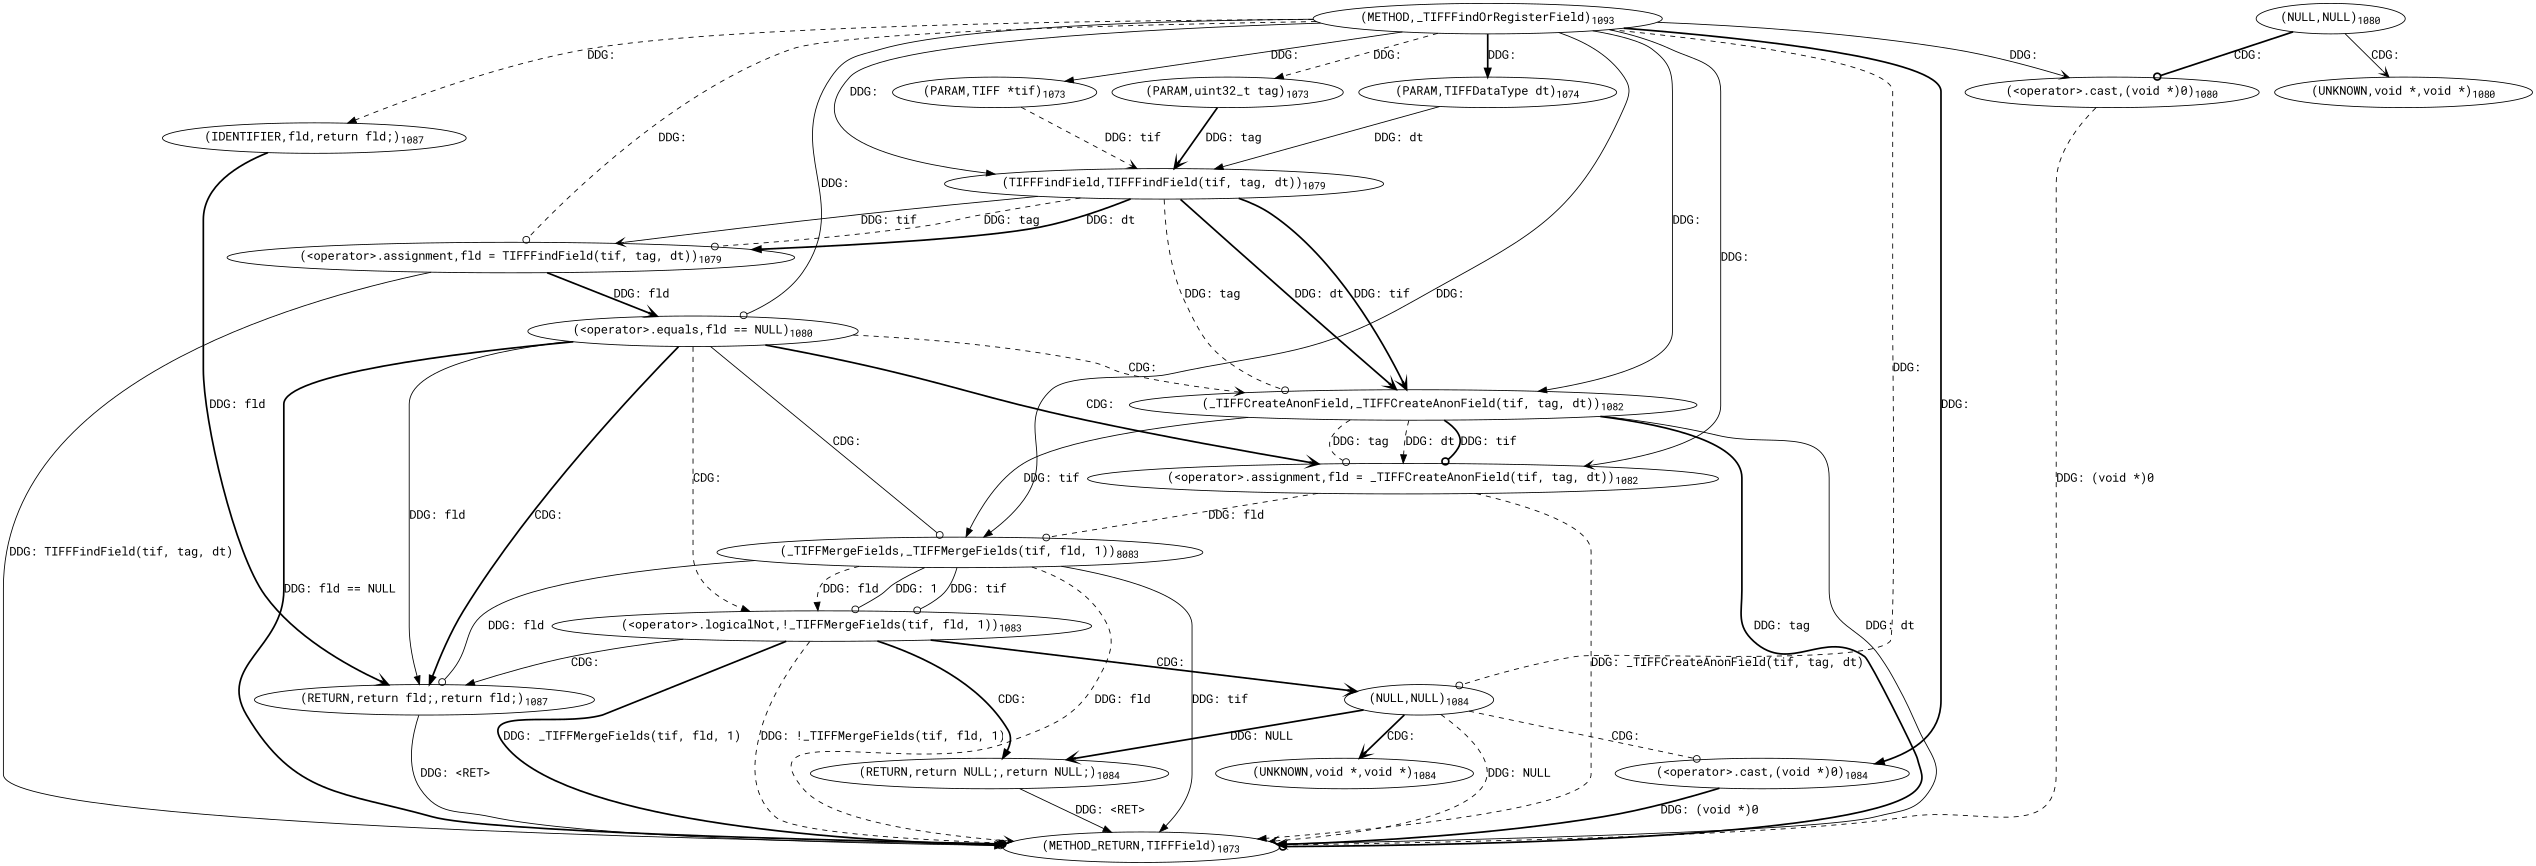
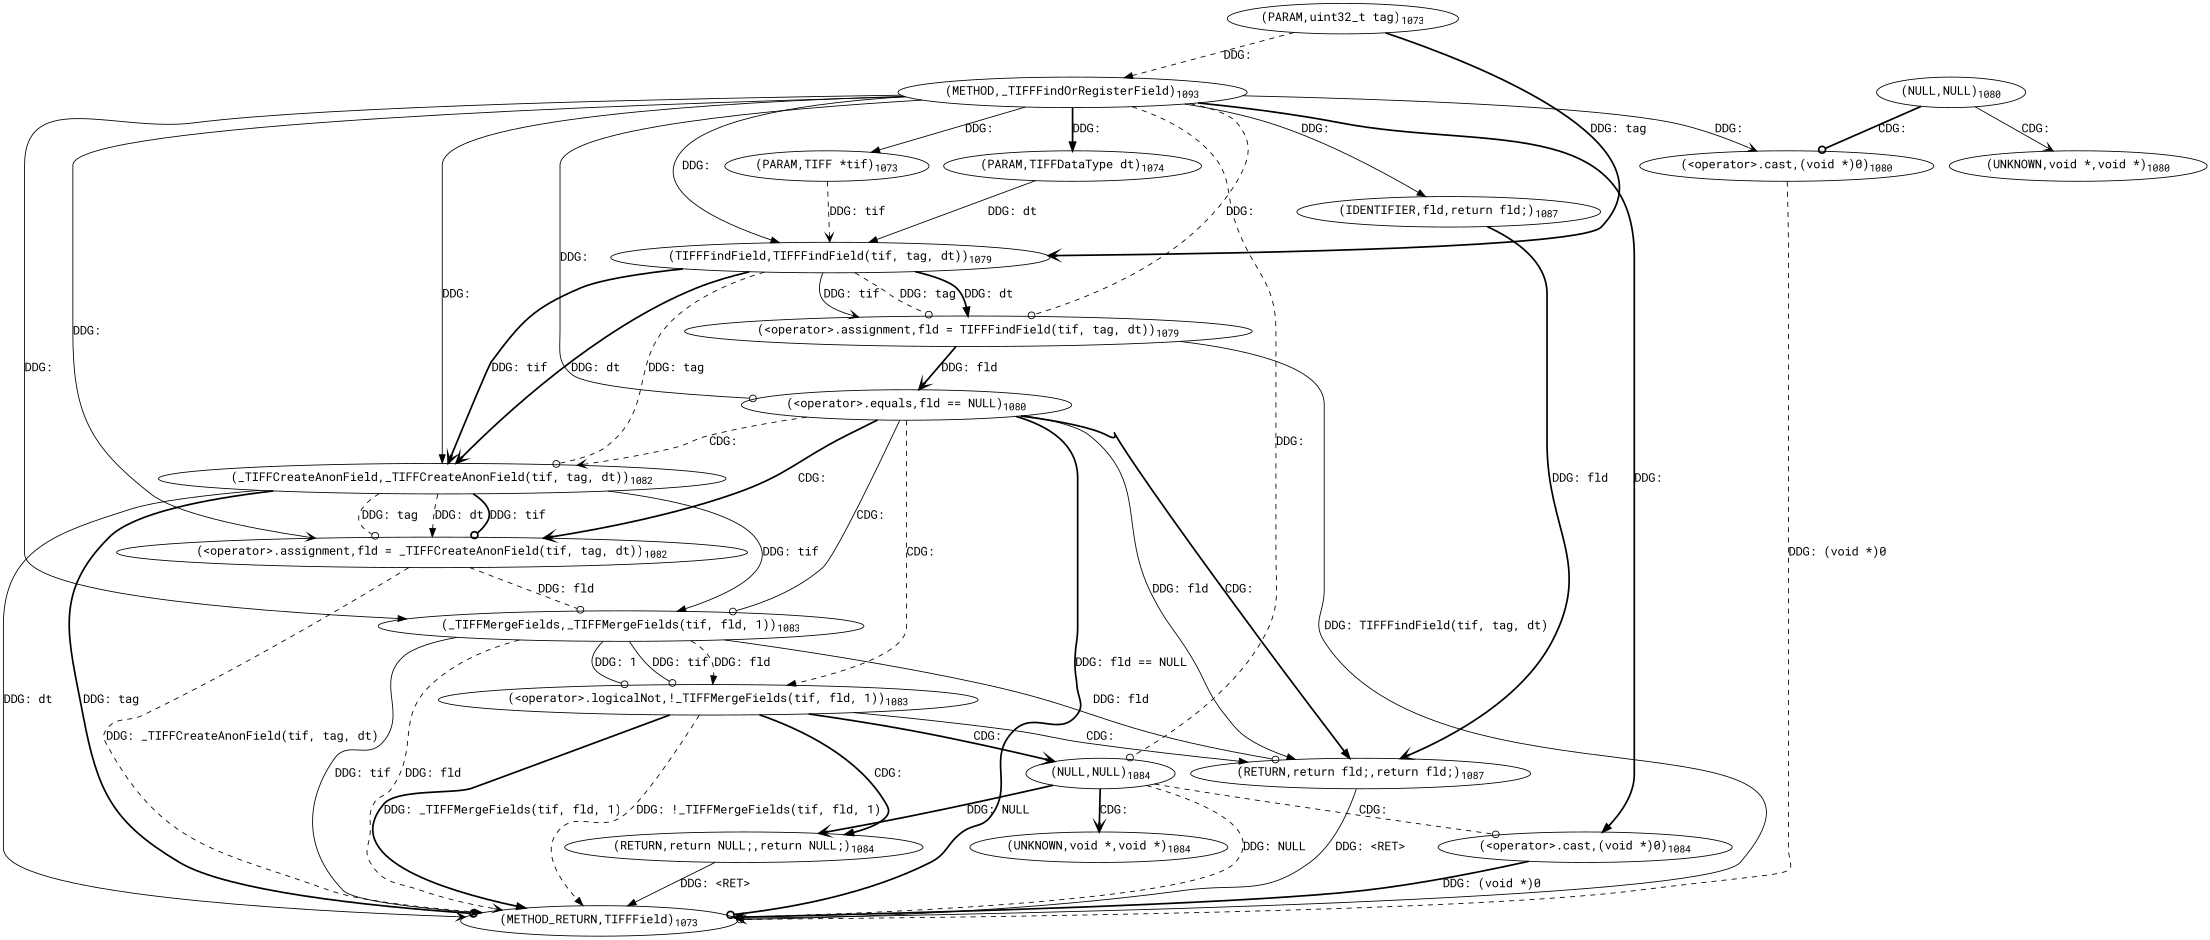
(829, 29) -> (1306, 136)
(1361, 55) -> (1213, 54)
(1128, 551) -> (789, 625)
